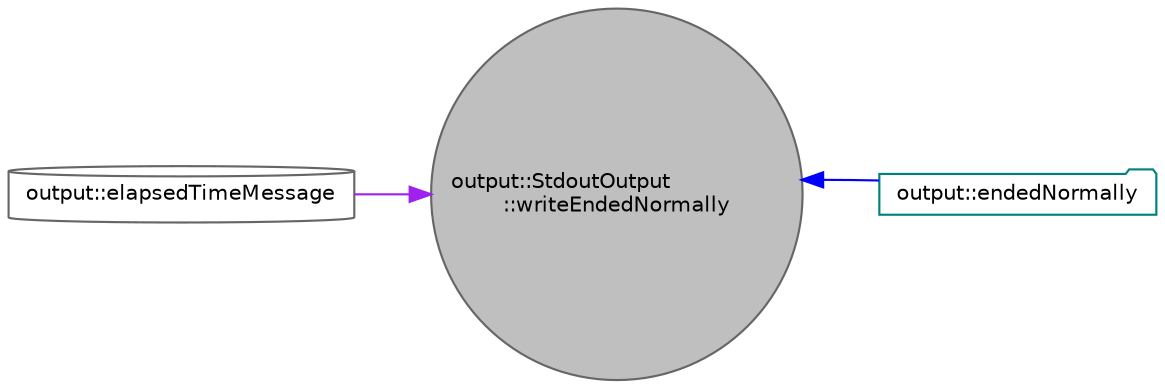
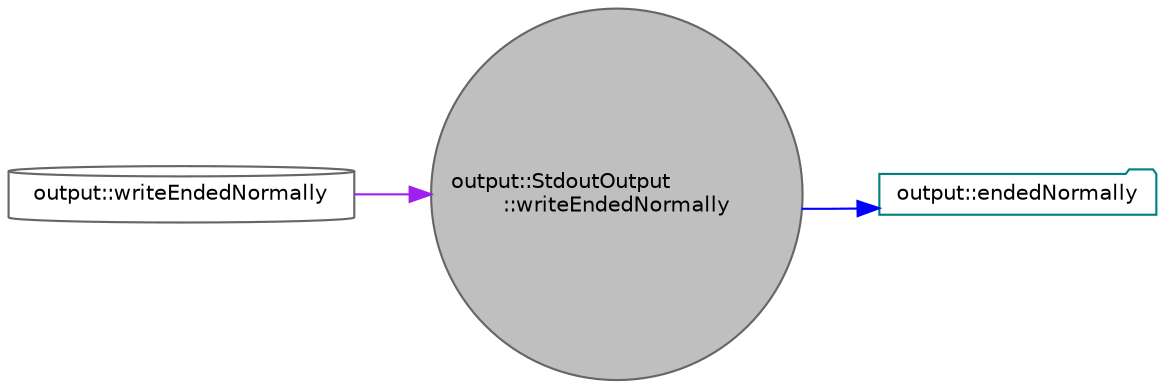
(851, 180) -> (829, 209)
(181, 194) -> (181, 194)
